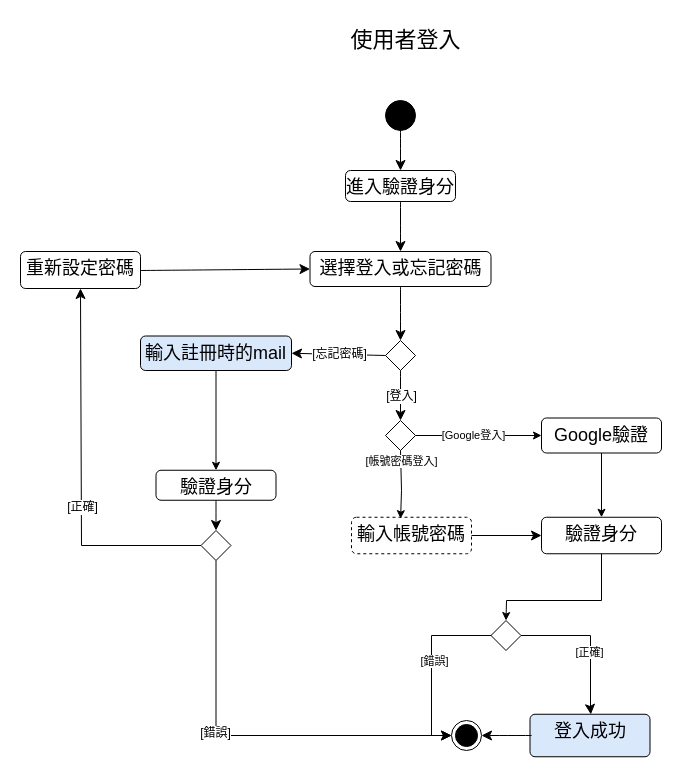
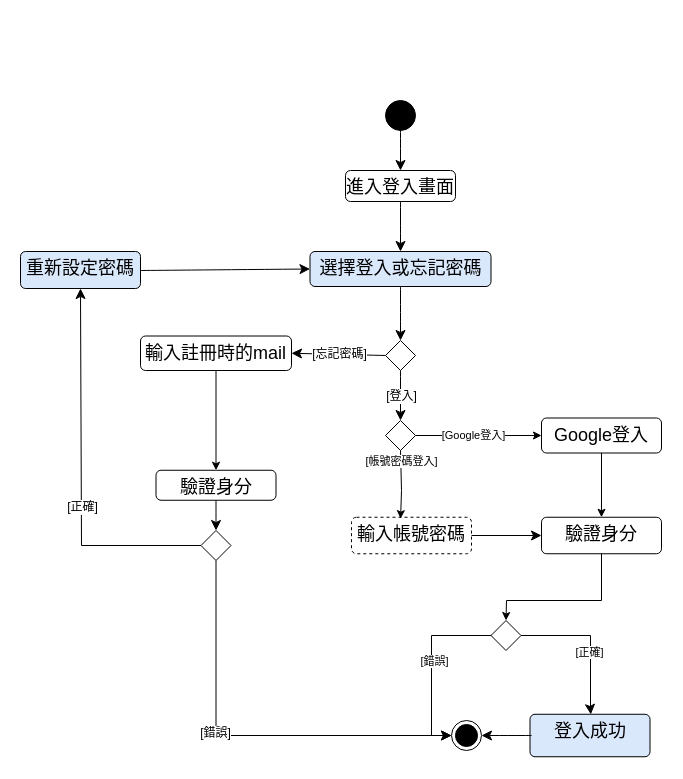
(406, 41) -> none
(401, 185) -> (401, 185)
(401, 269) -> (401, 269)
(81, 270) -> (81, 270)
(216, 353) -> (216, 353)
(602, 433) -> (602, 433)
